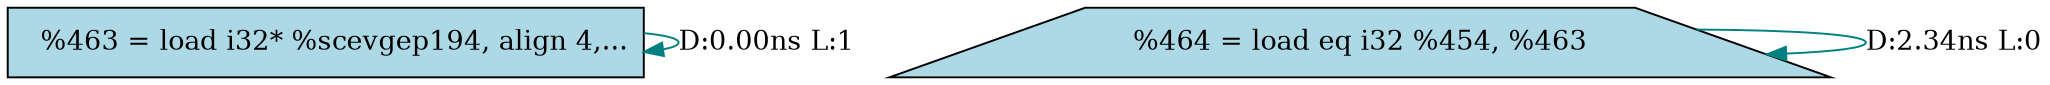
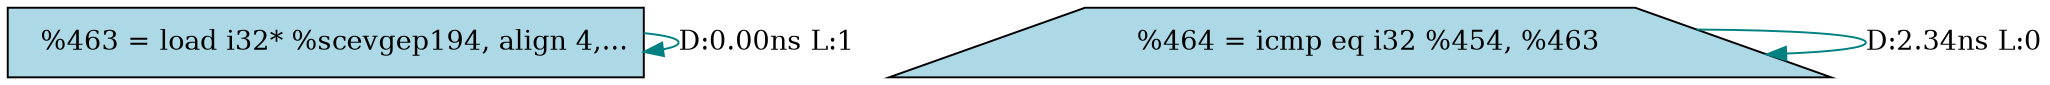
(1360, 43) -> (1360, 43)
